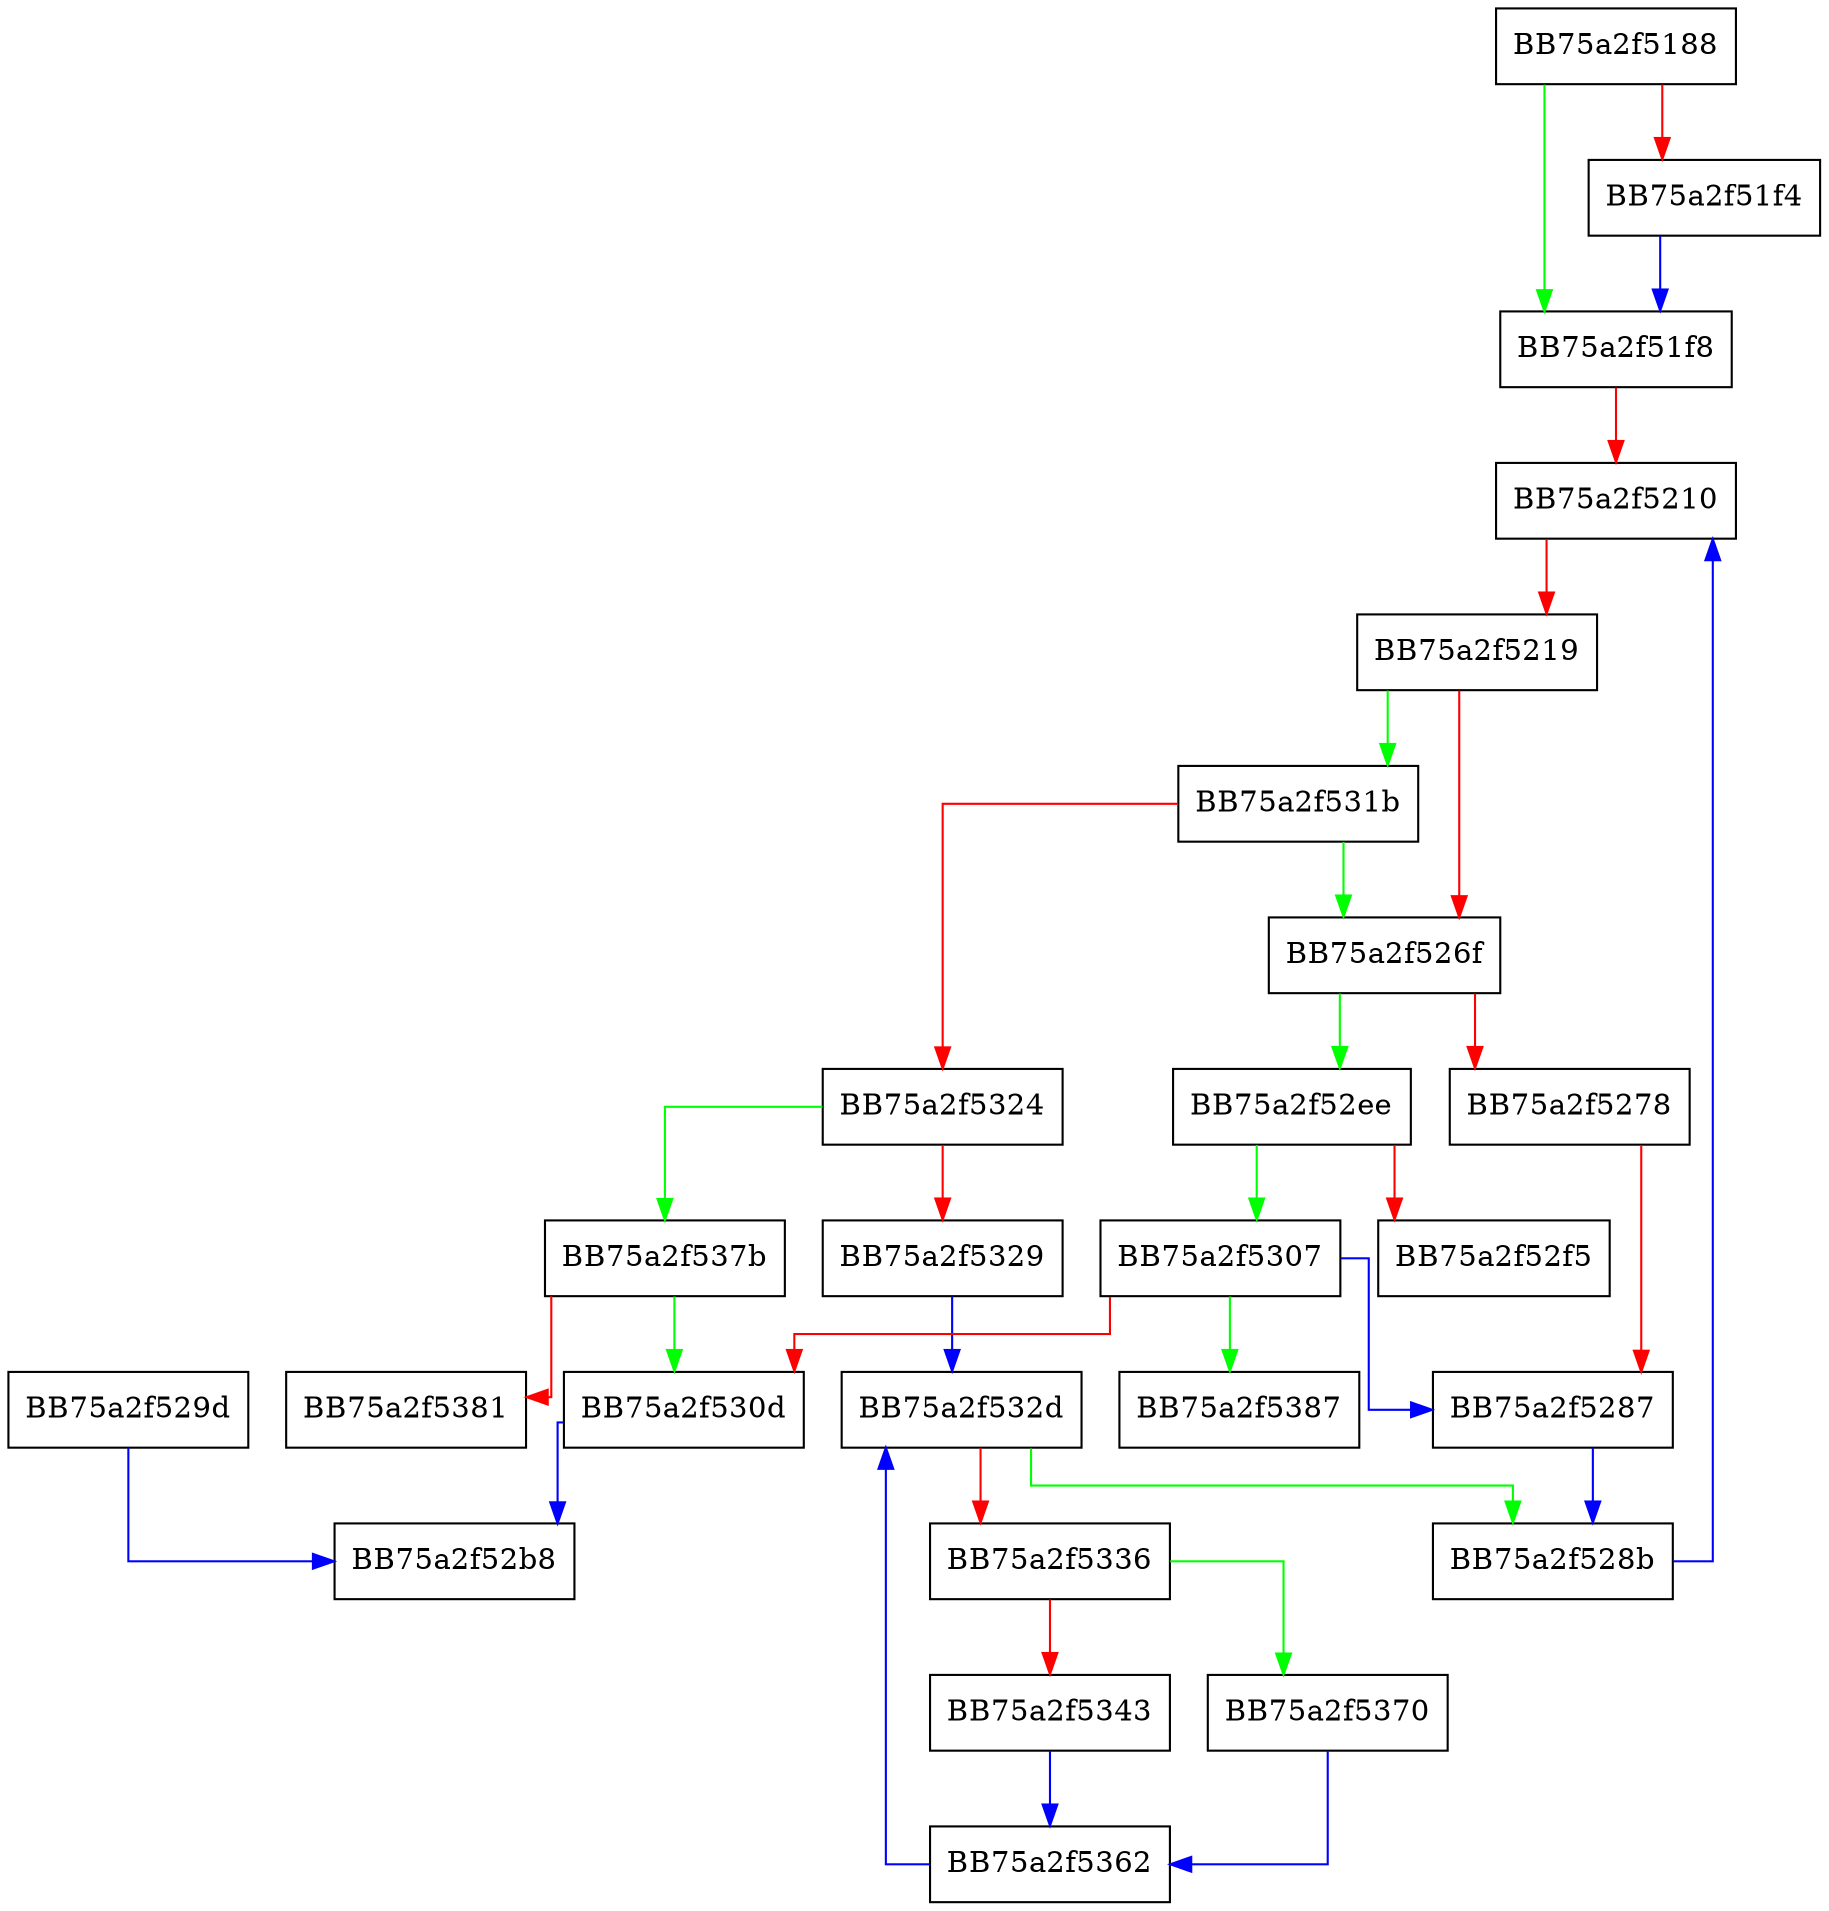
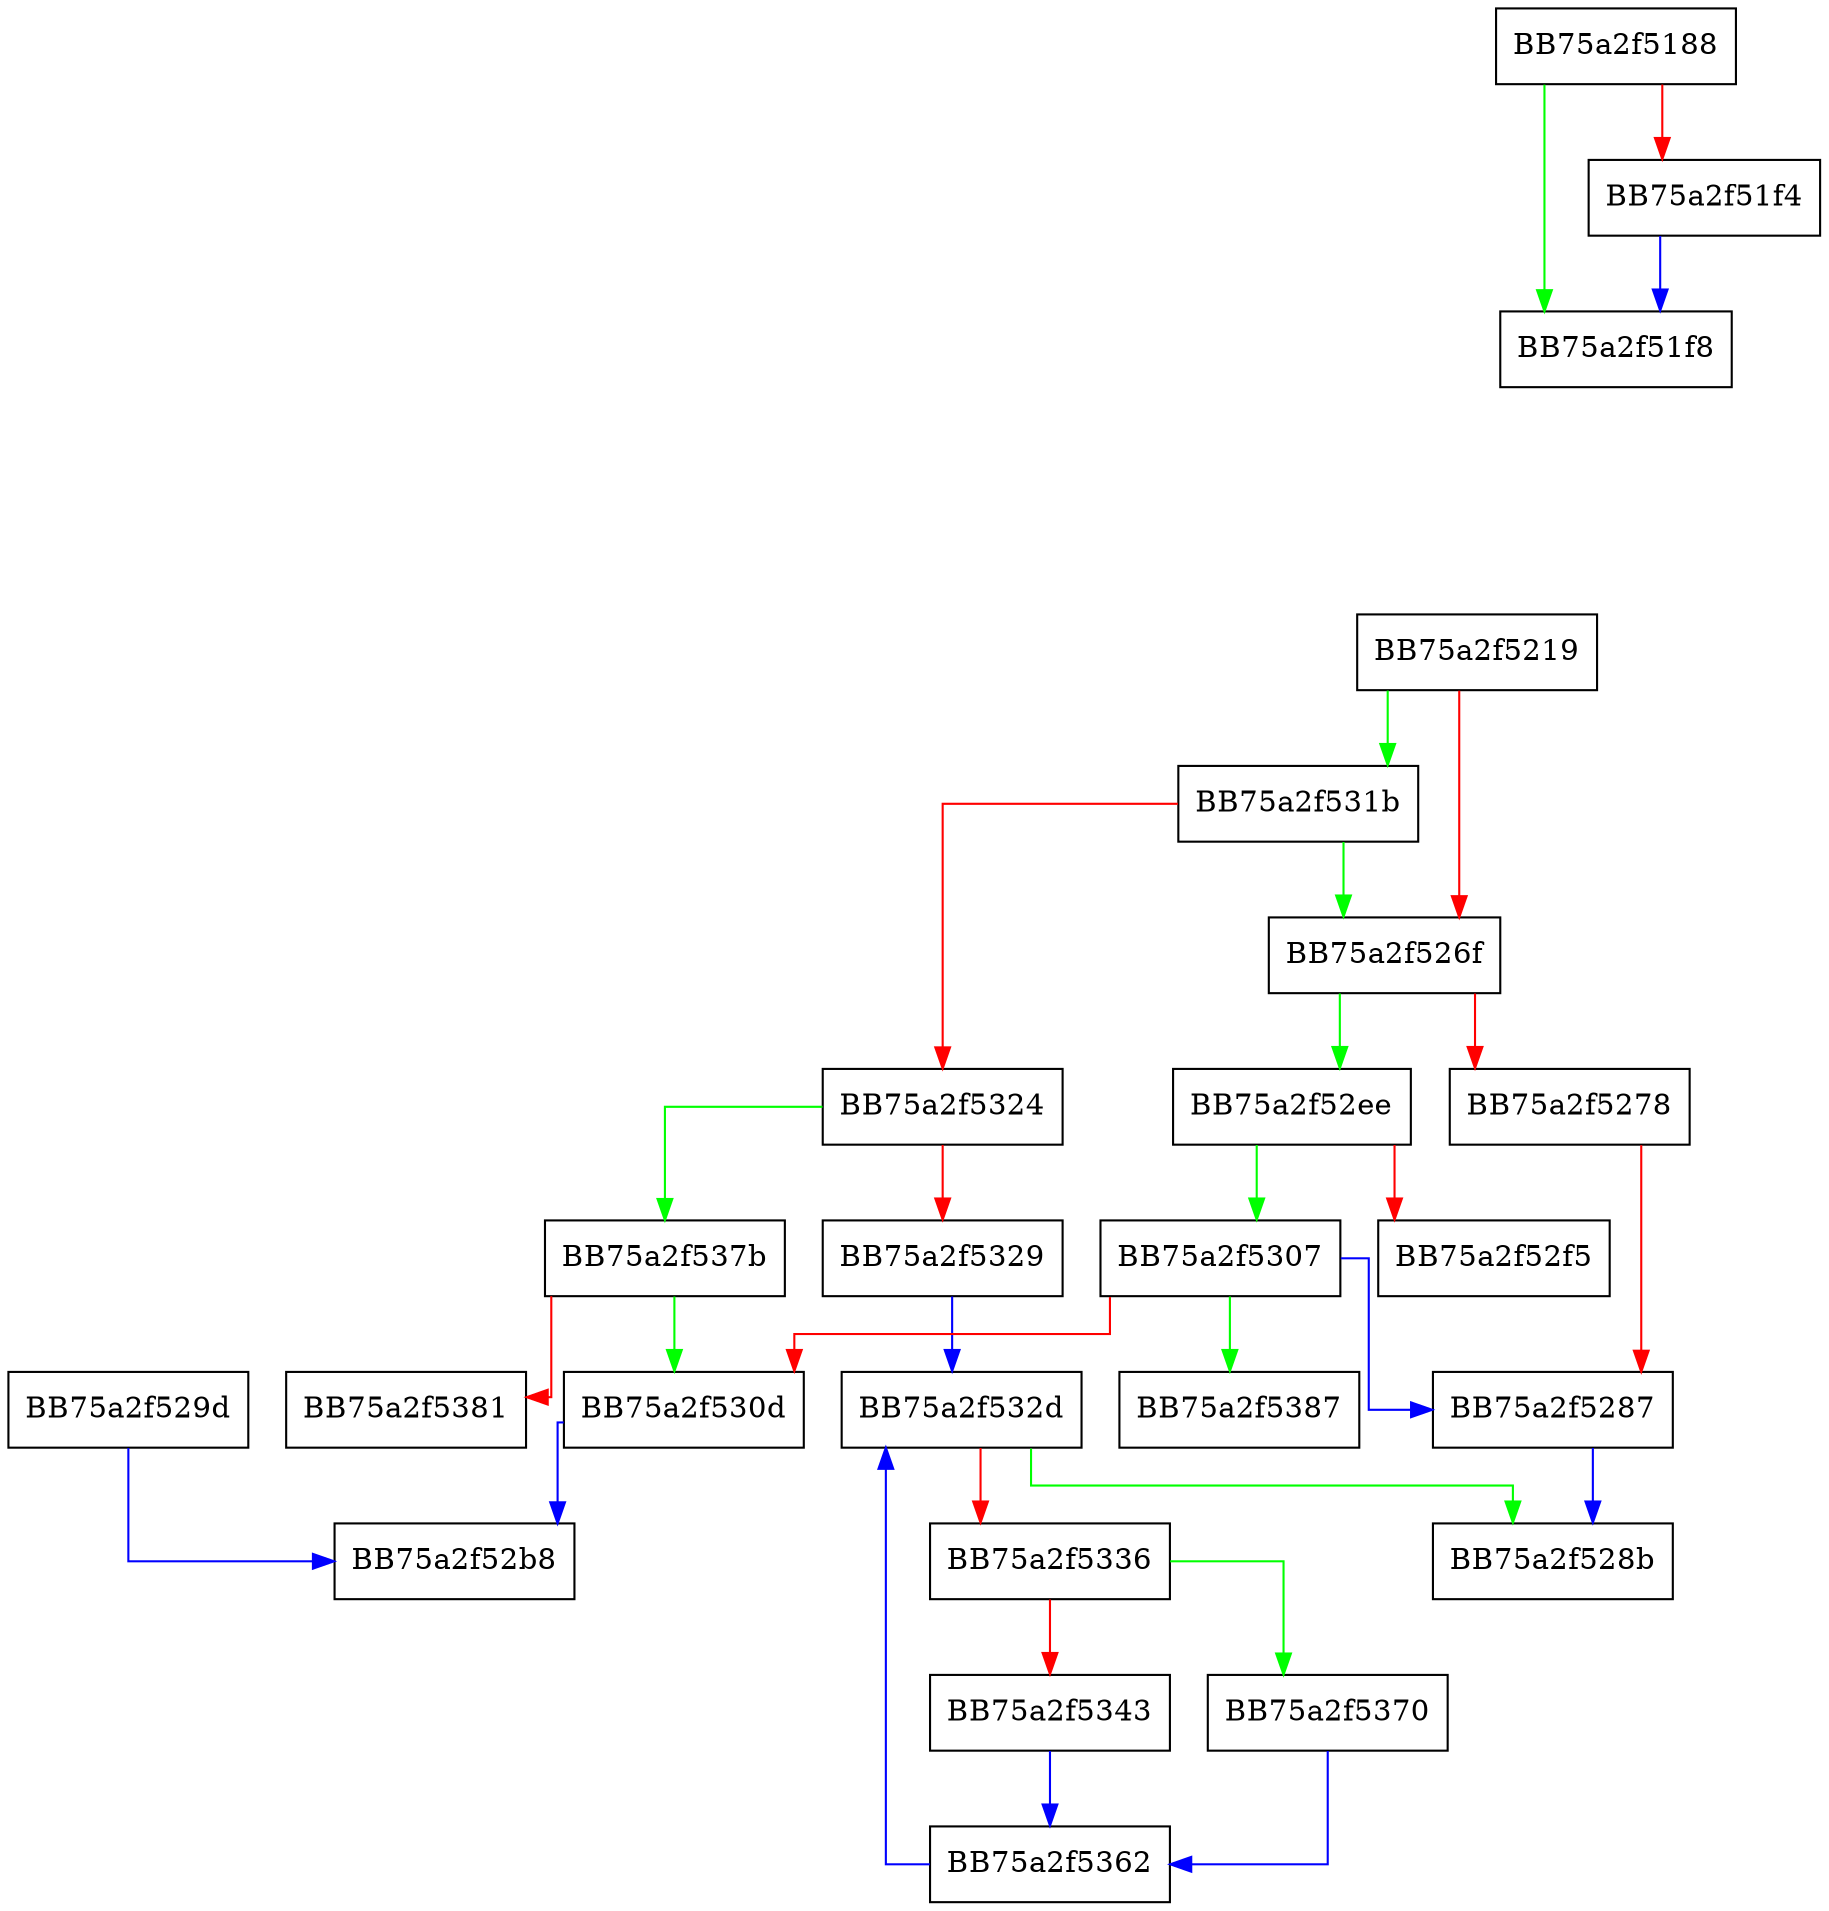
(1616, 501) -> none
